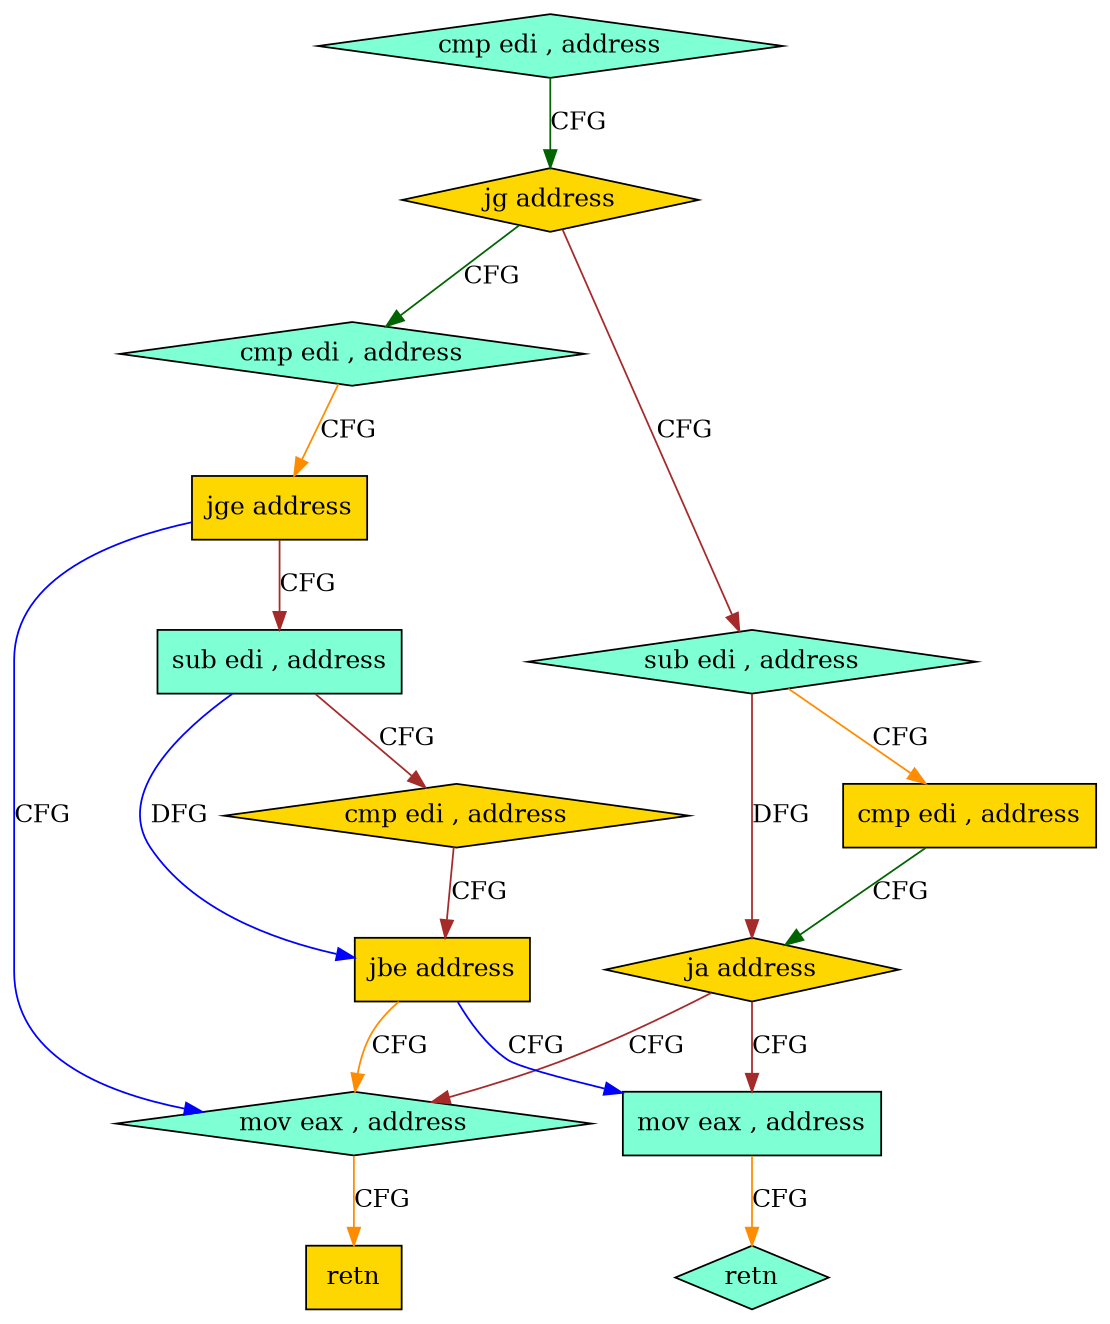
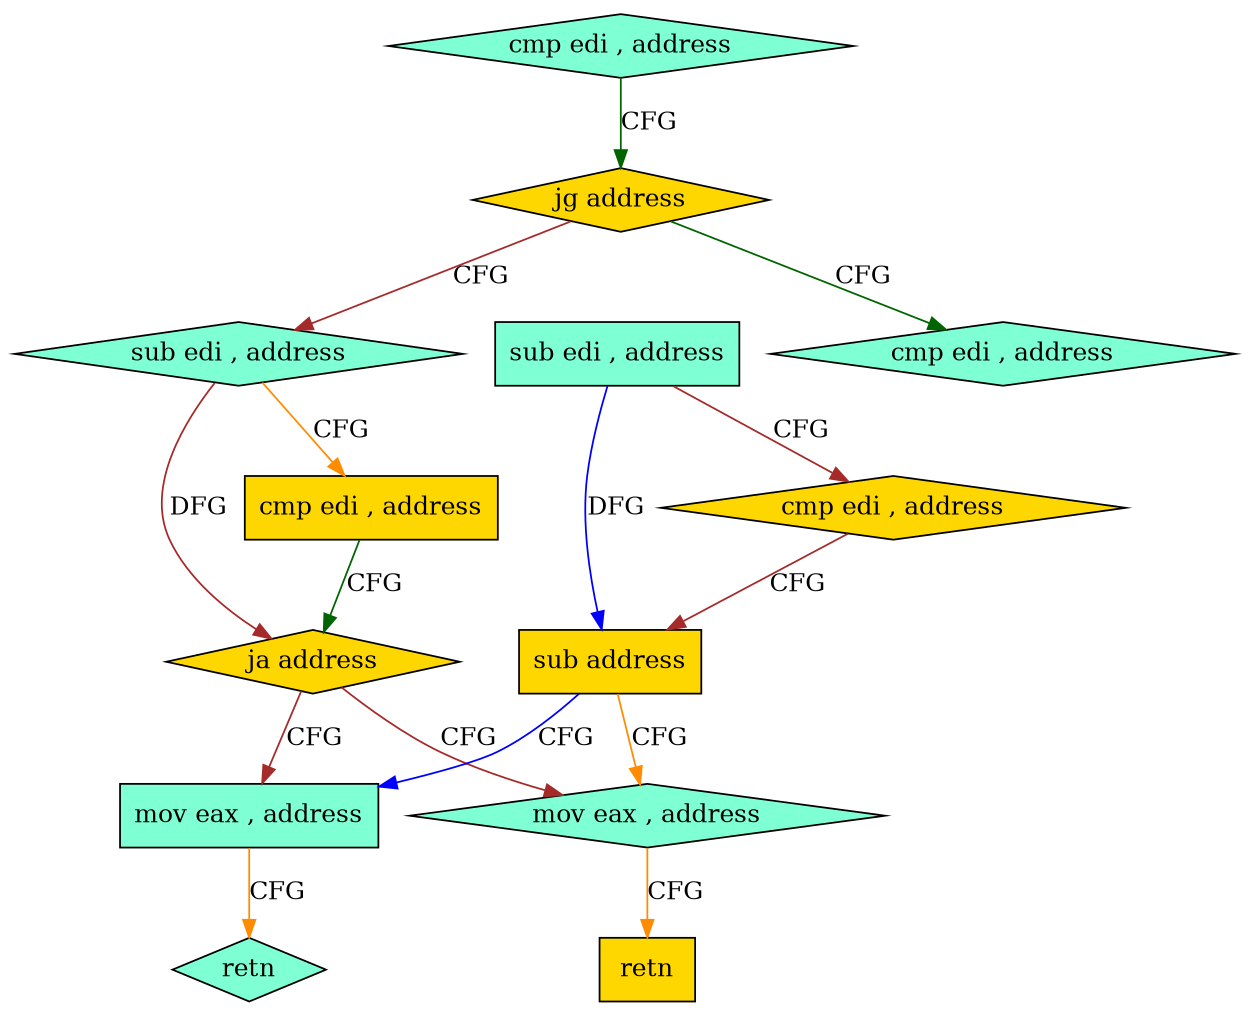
(280, 508) -> none
(442, 970) -> (610, 662)
